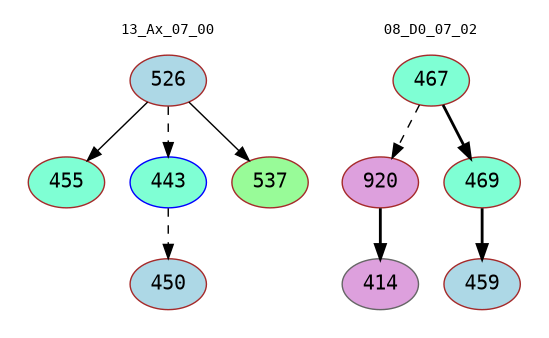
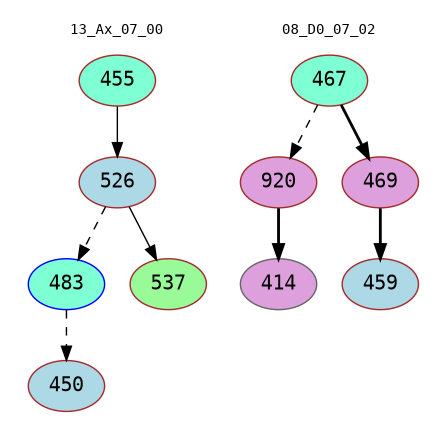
(123, 126) -> (117, 125)
(168, 182) -> (66, 284)
(482, 182) -> (380, 182)
